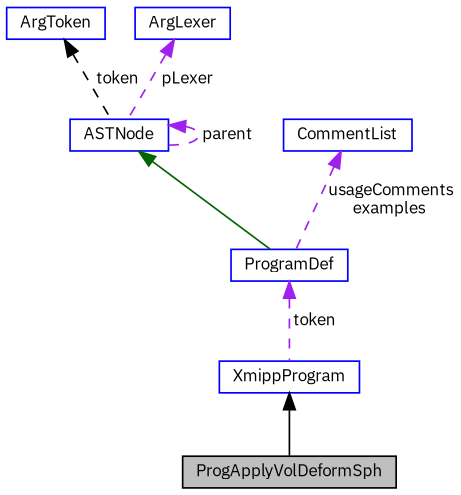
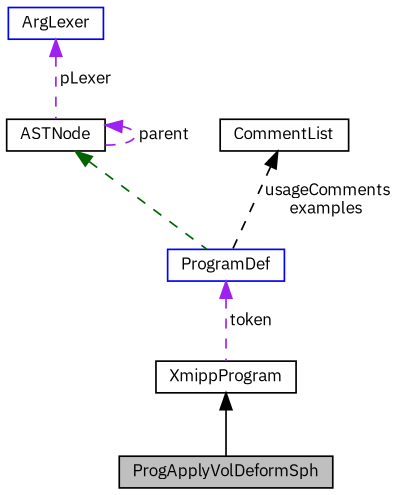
(56, 23) -> none
(119, 135) -> (56, 135)
(348, 135) -> (284, 135)
(211, 205) -> (148, 205)
(315, 208) -> (252, 208)
(289, 377) -> (226, 377)
